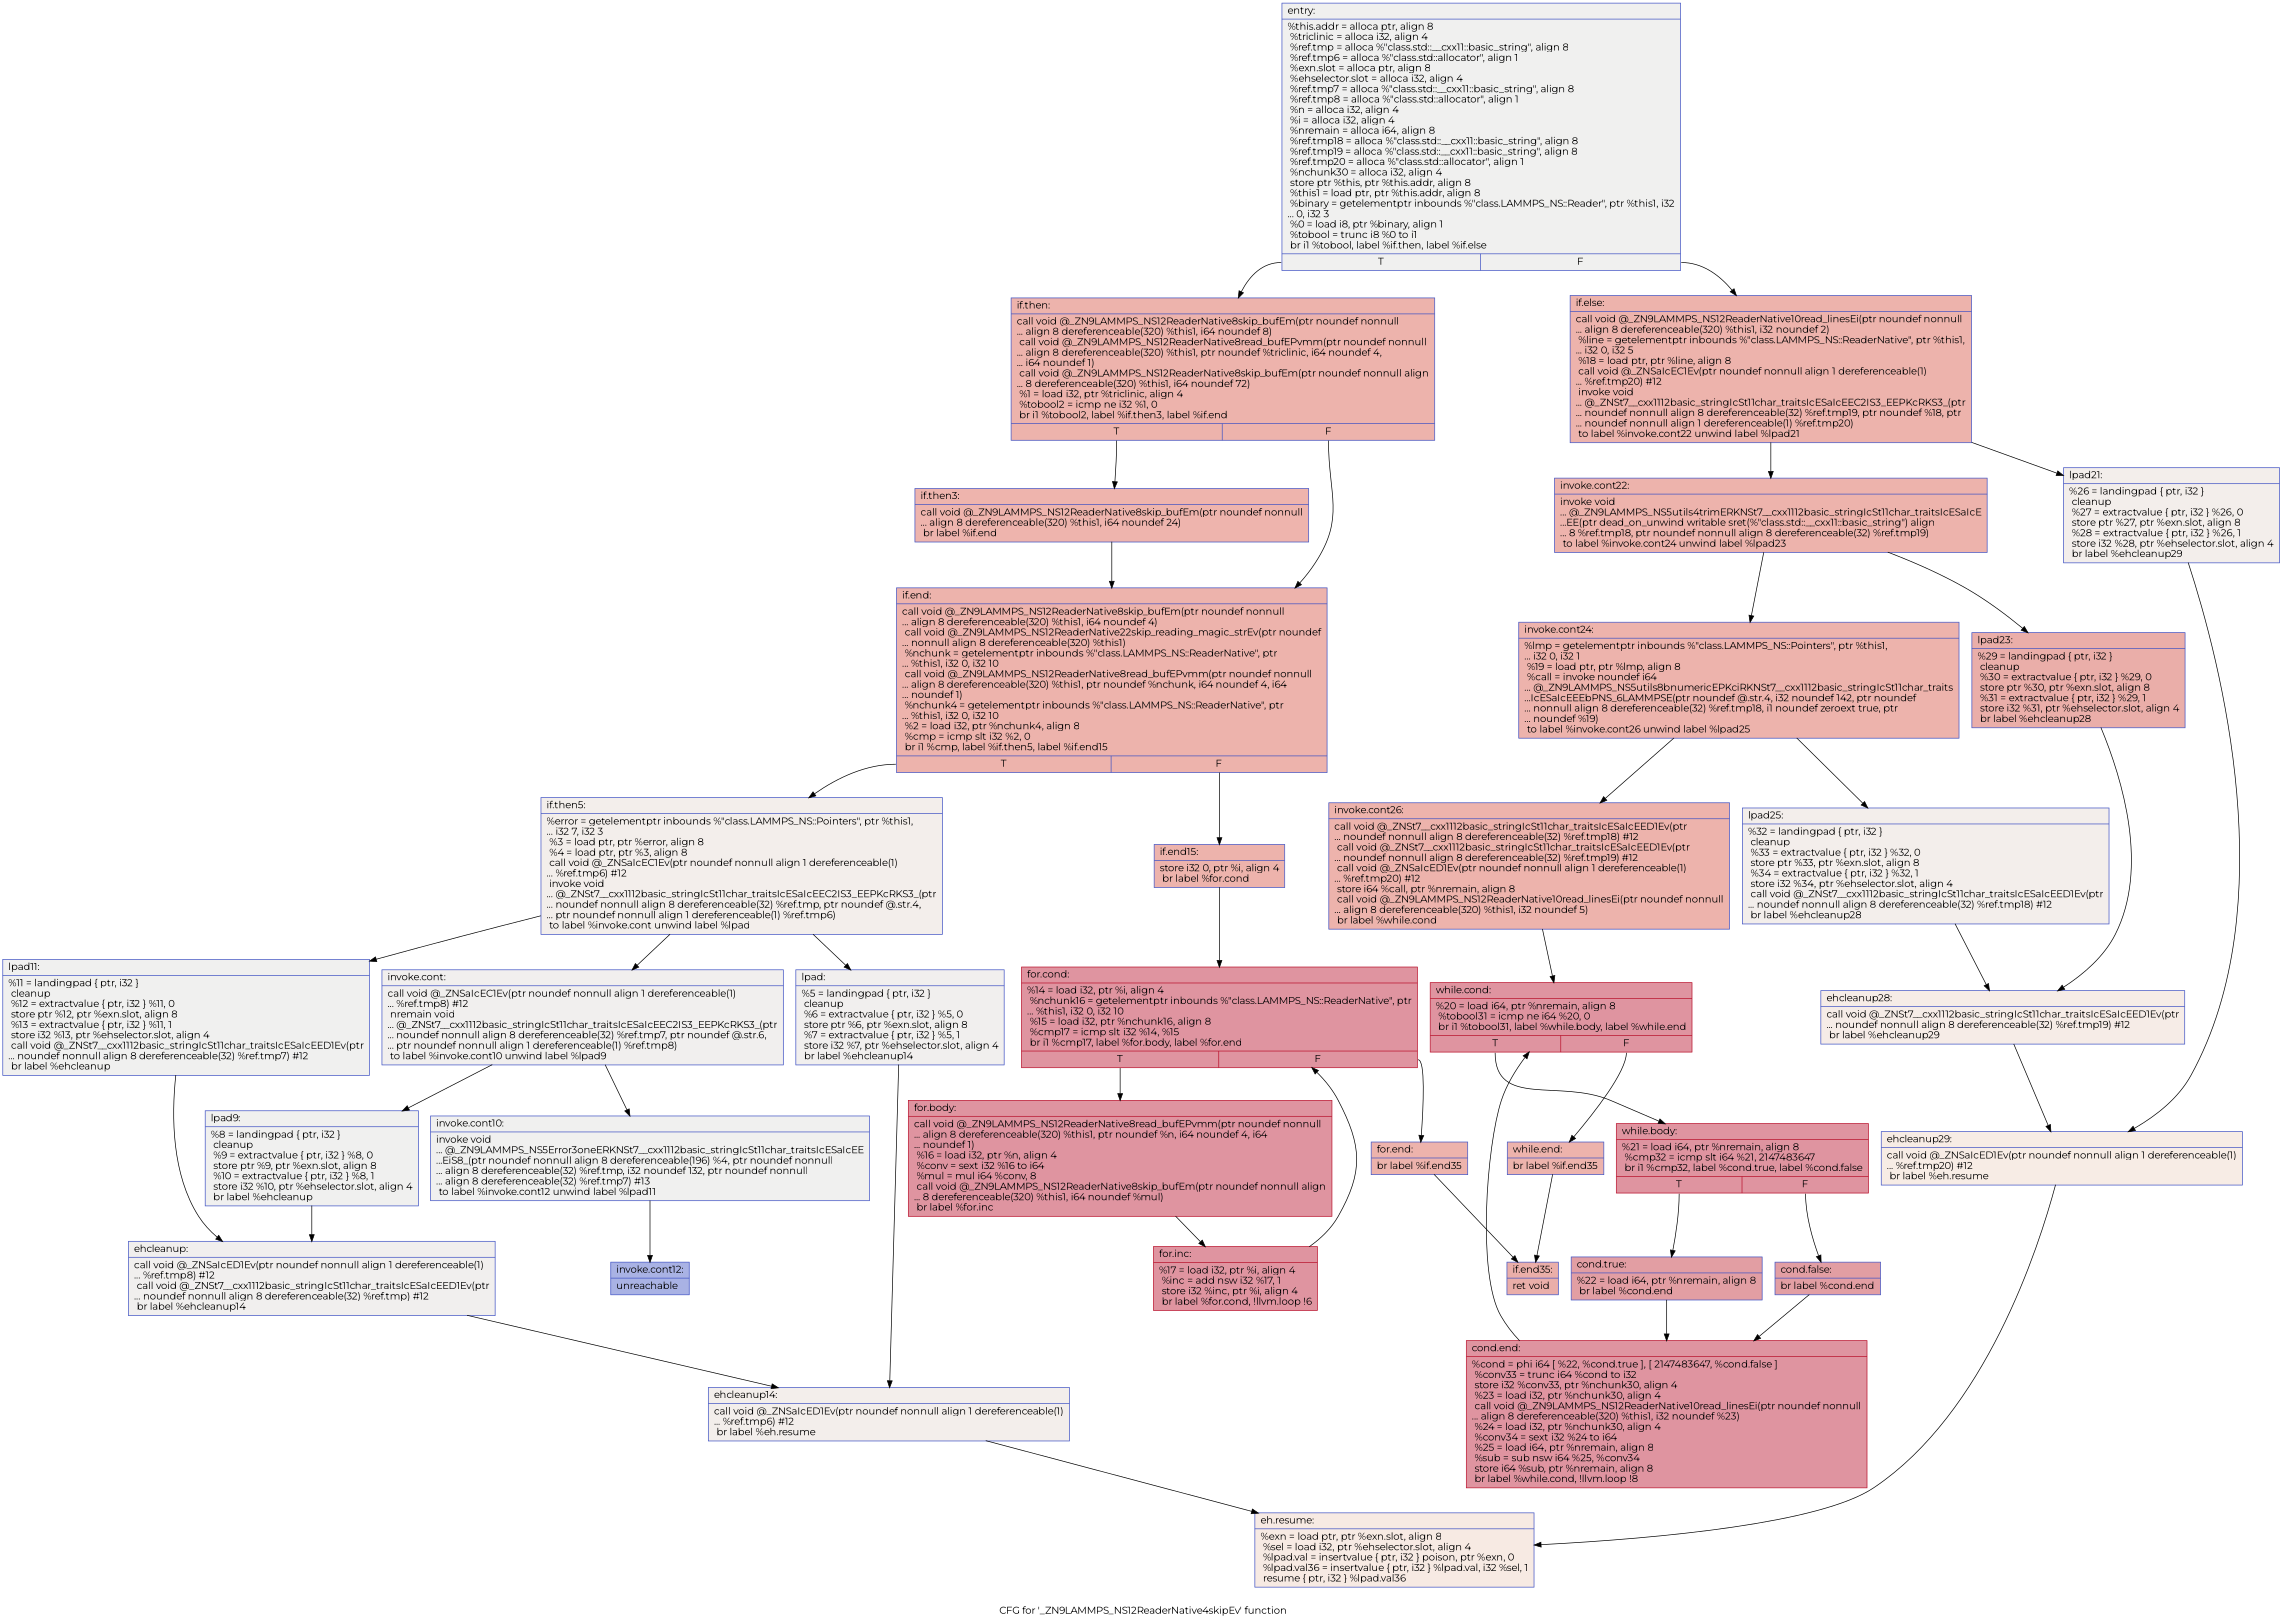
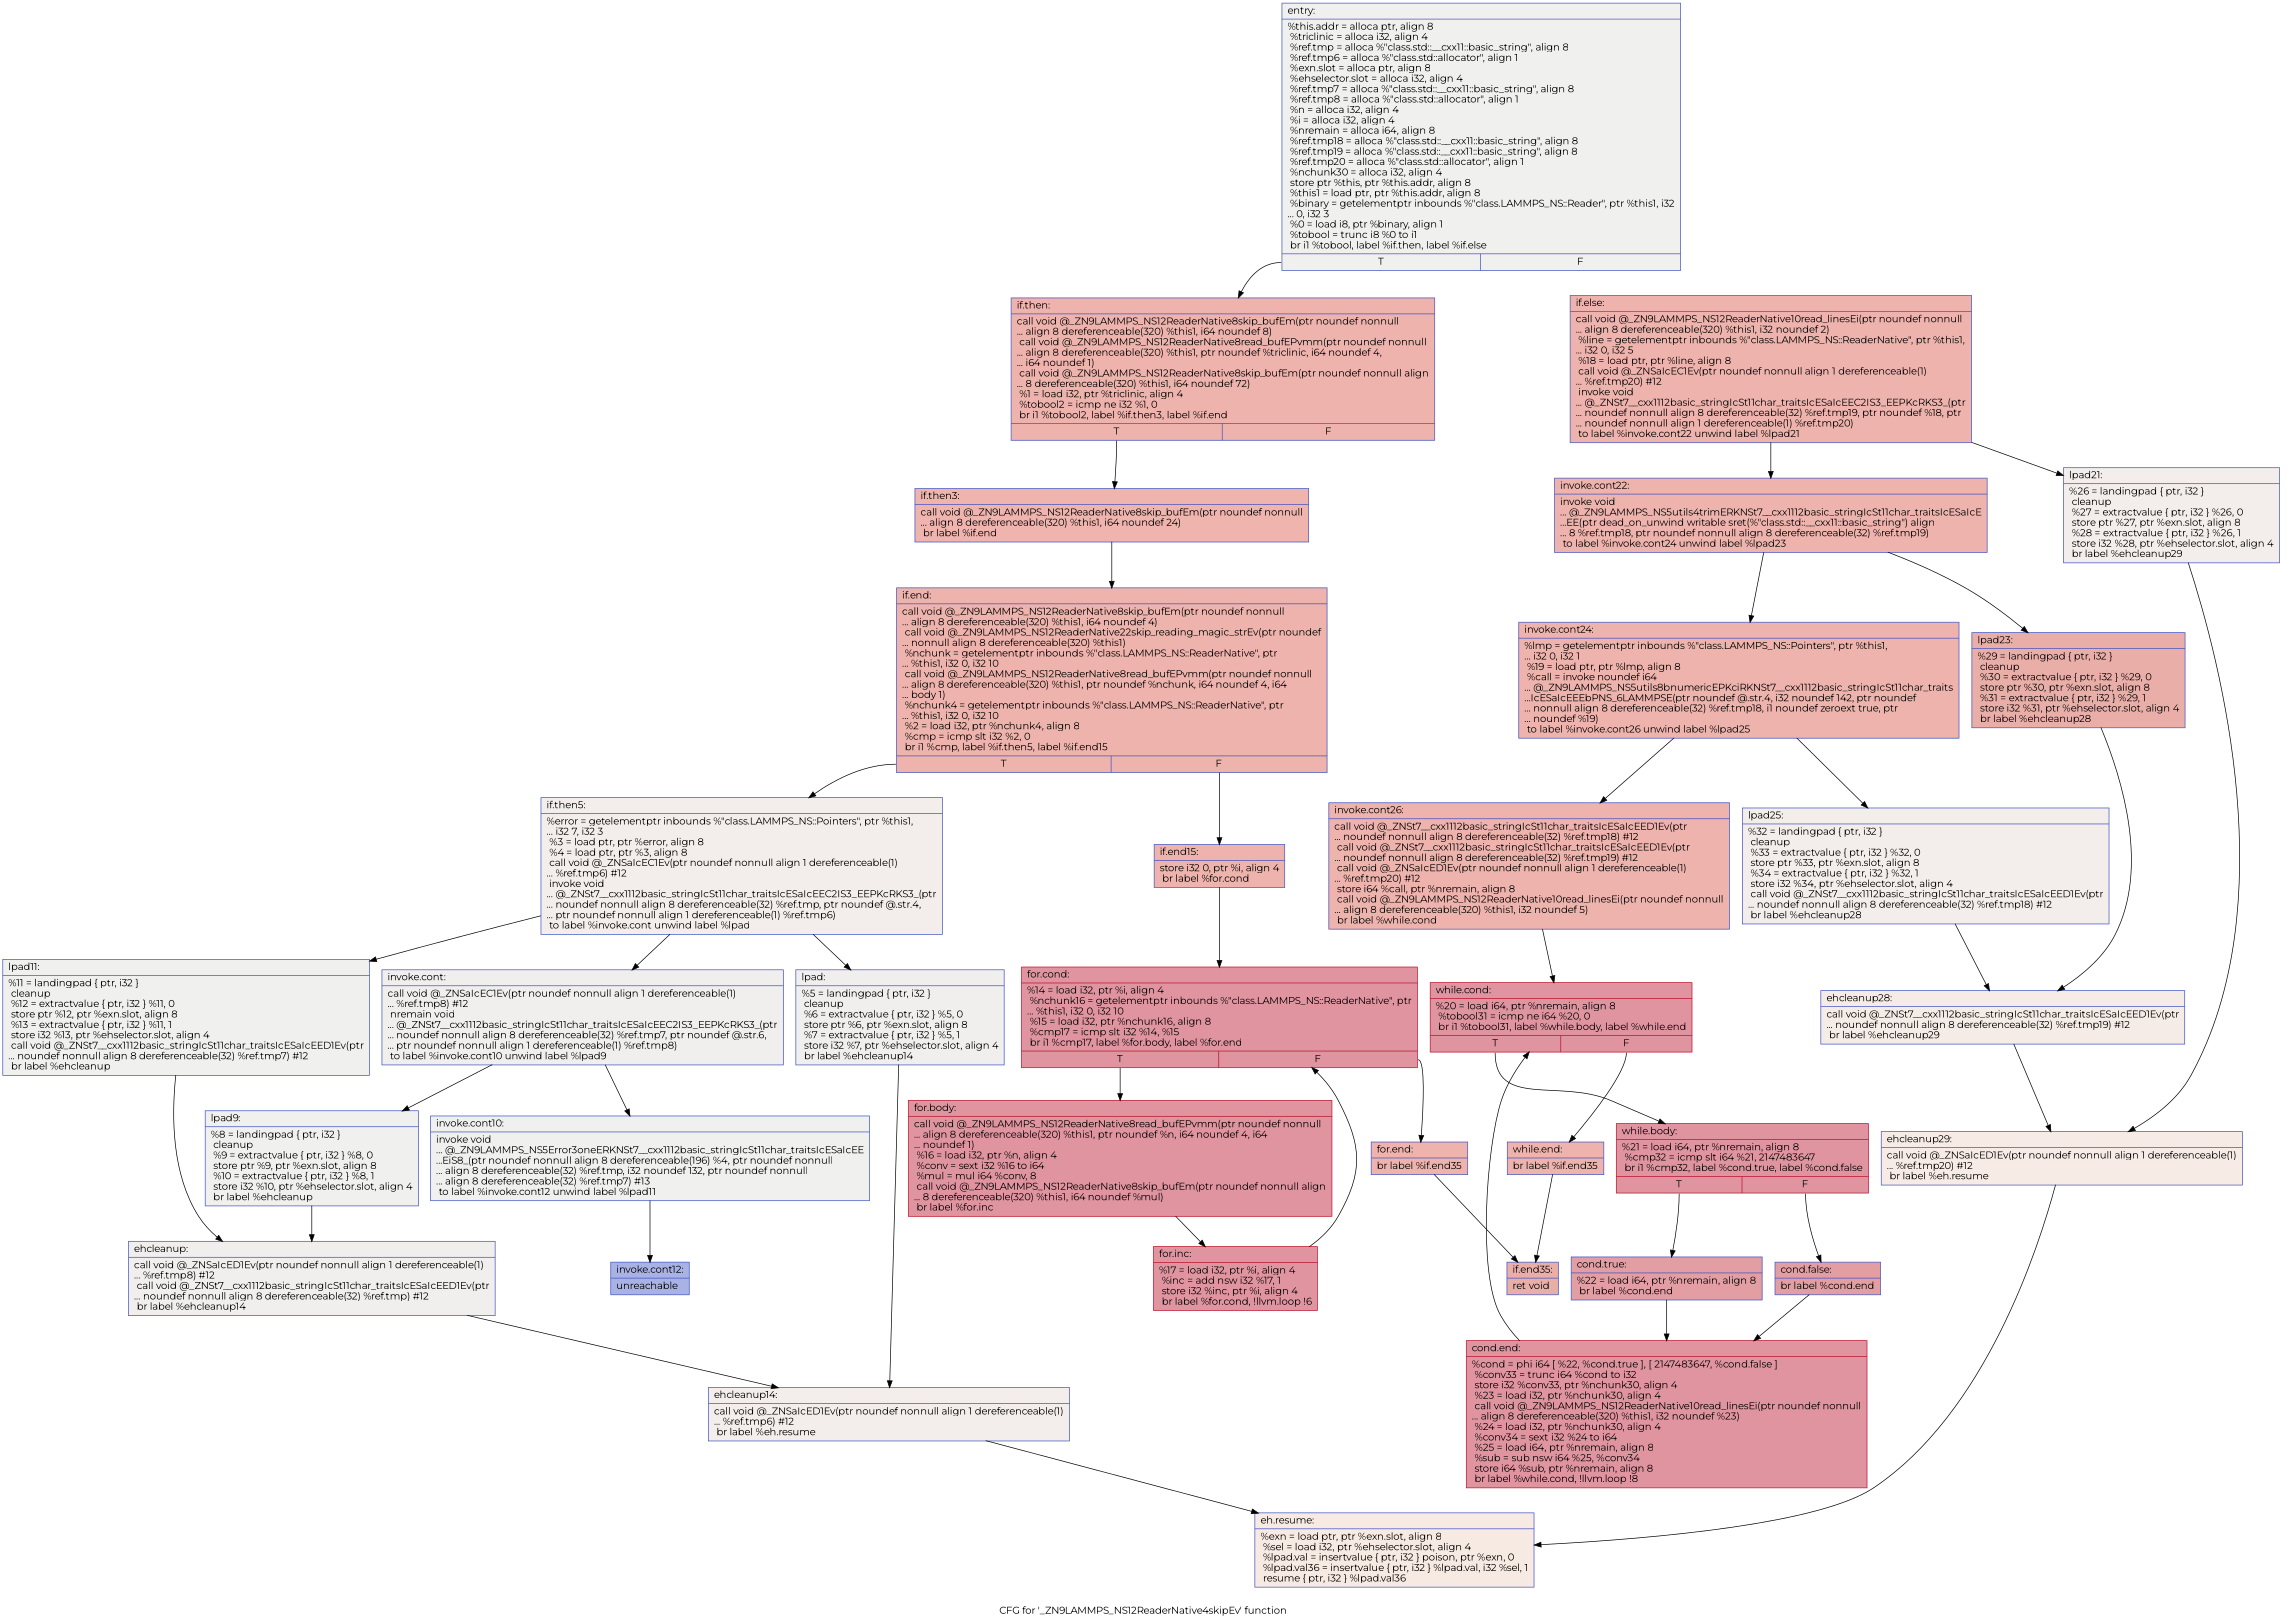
(1710, 271) -> none
(1333, 516) -> none
(933, 695) -> (924, 695)
